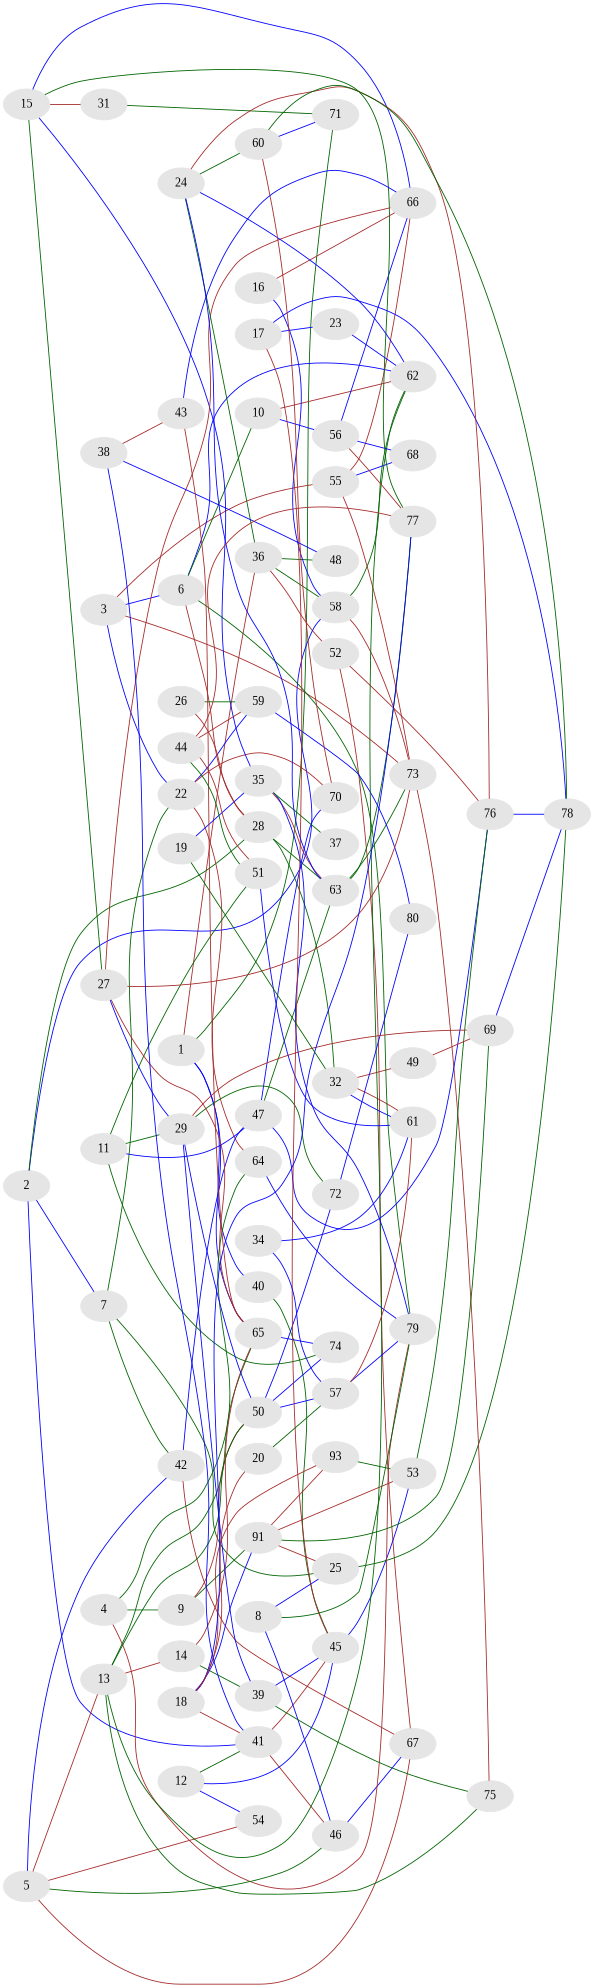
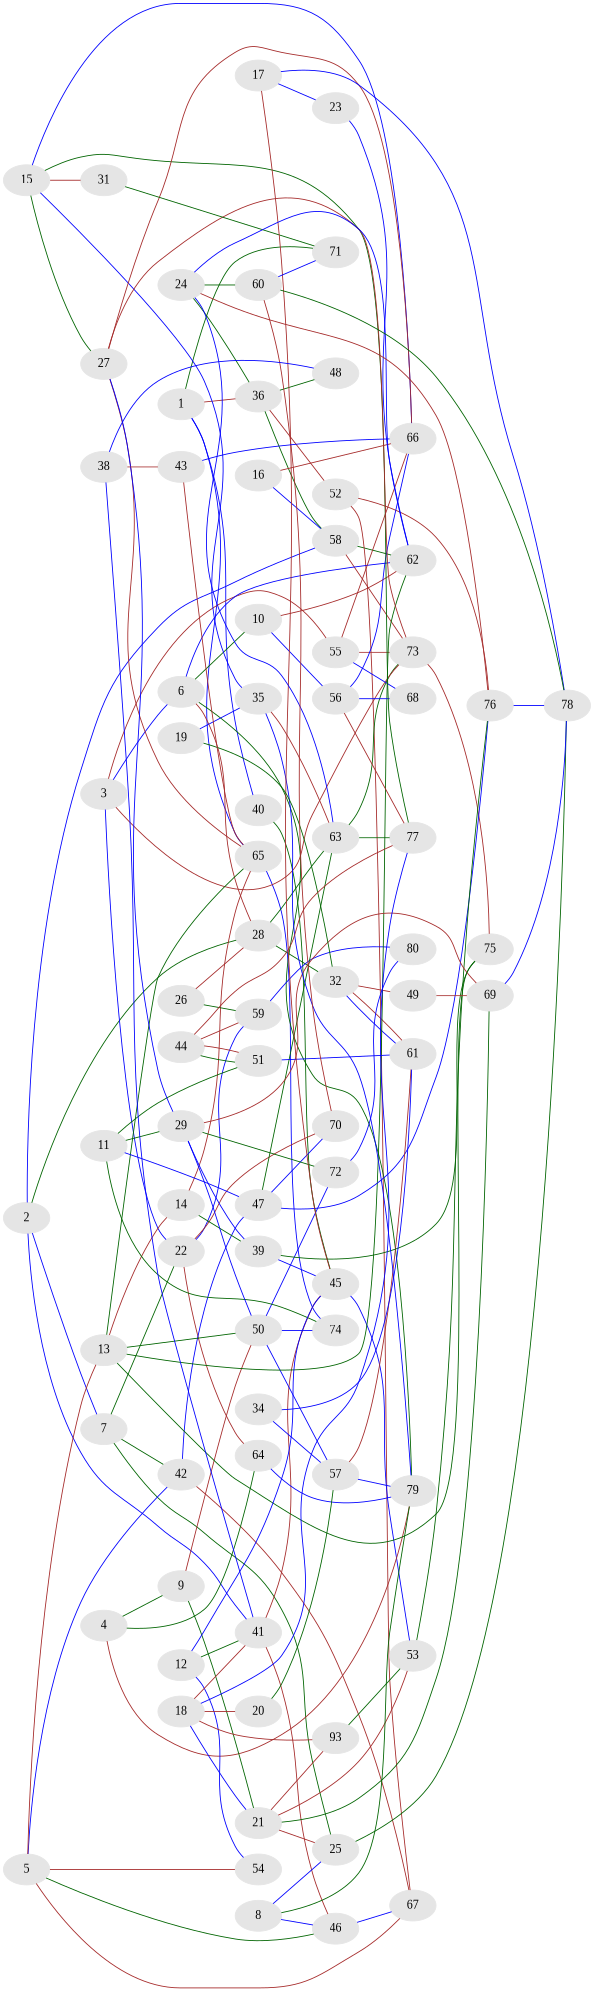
(336, 844) -> none
(258, 1538) -> (258, 1823)
